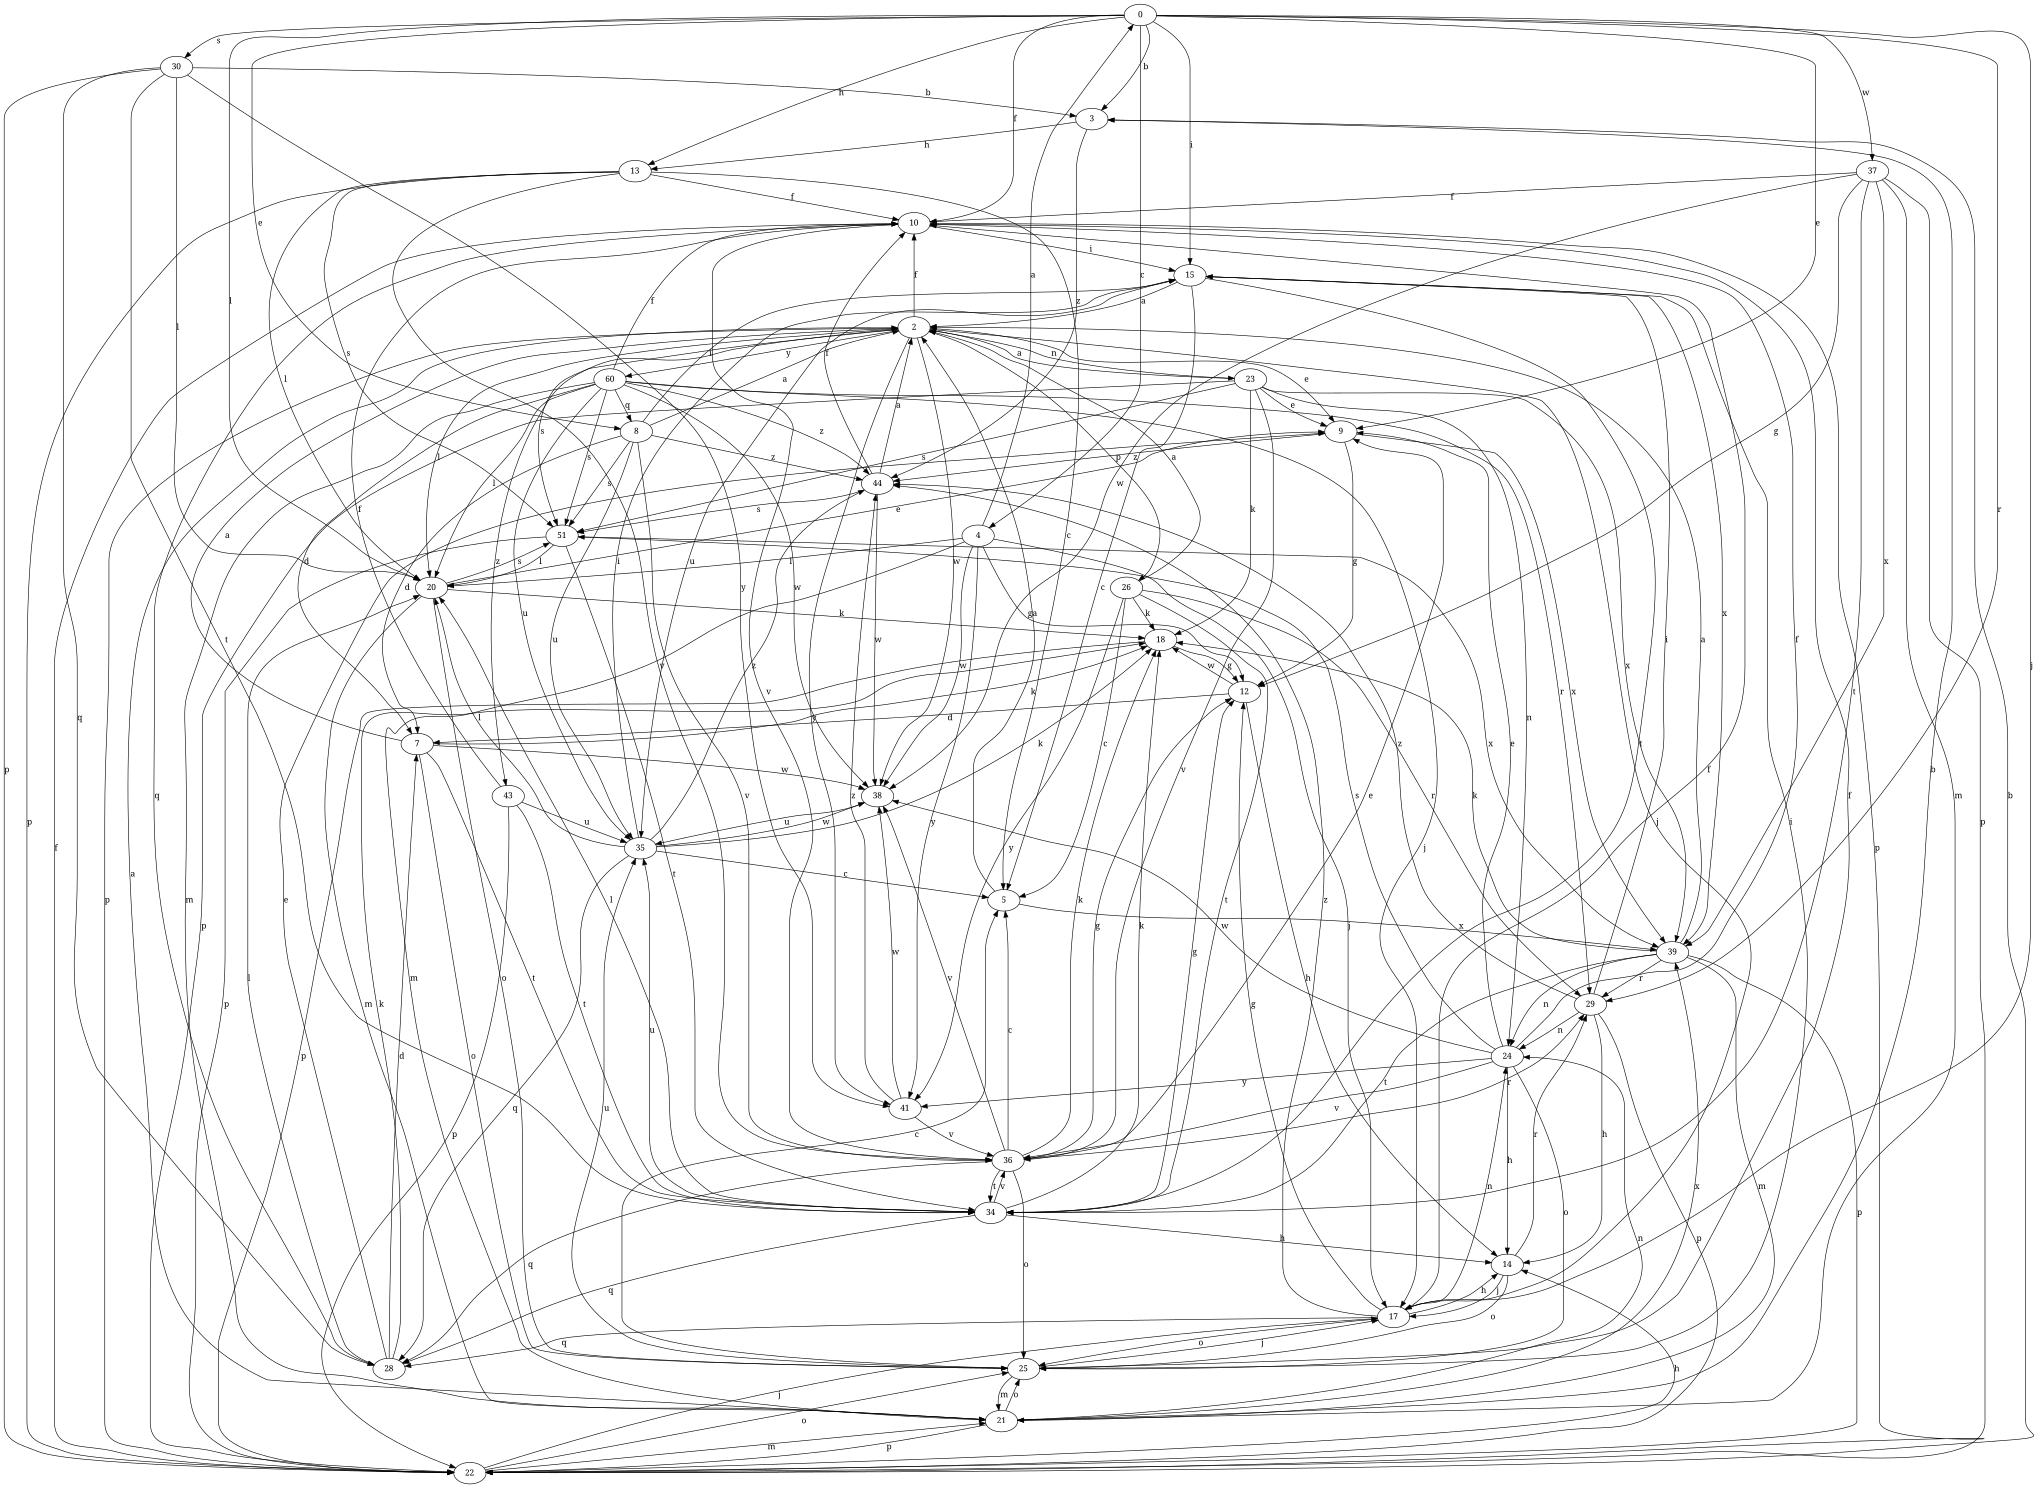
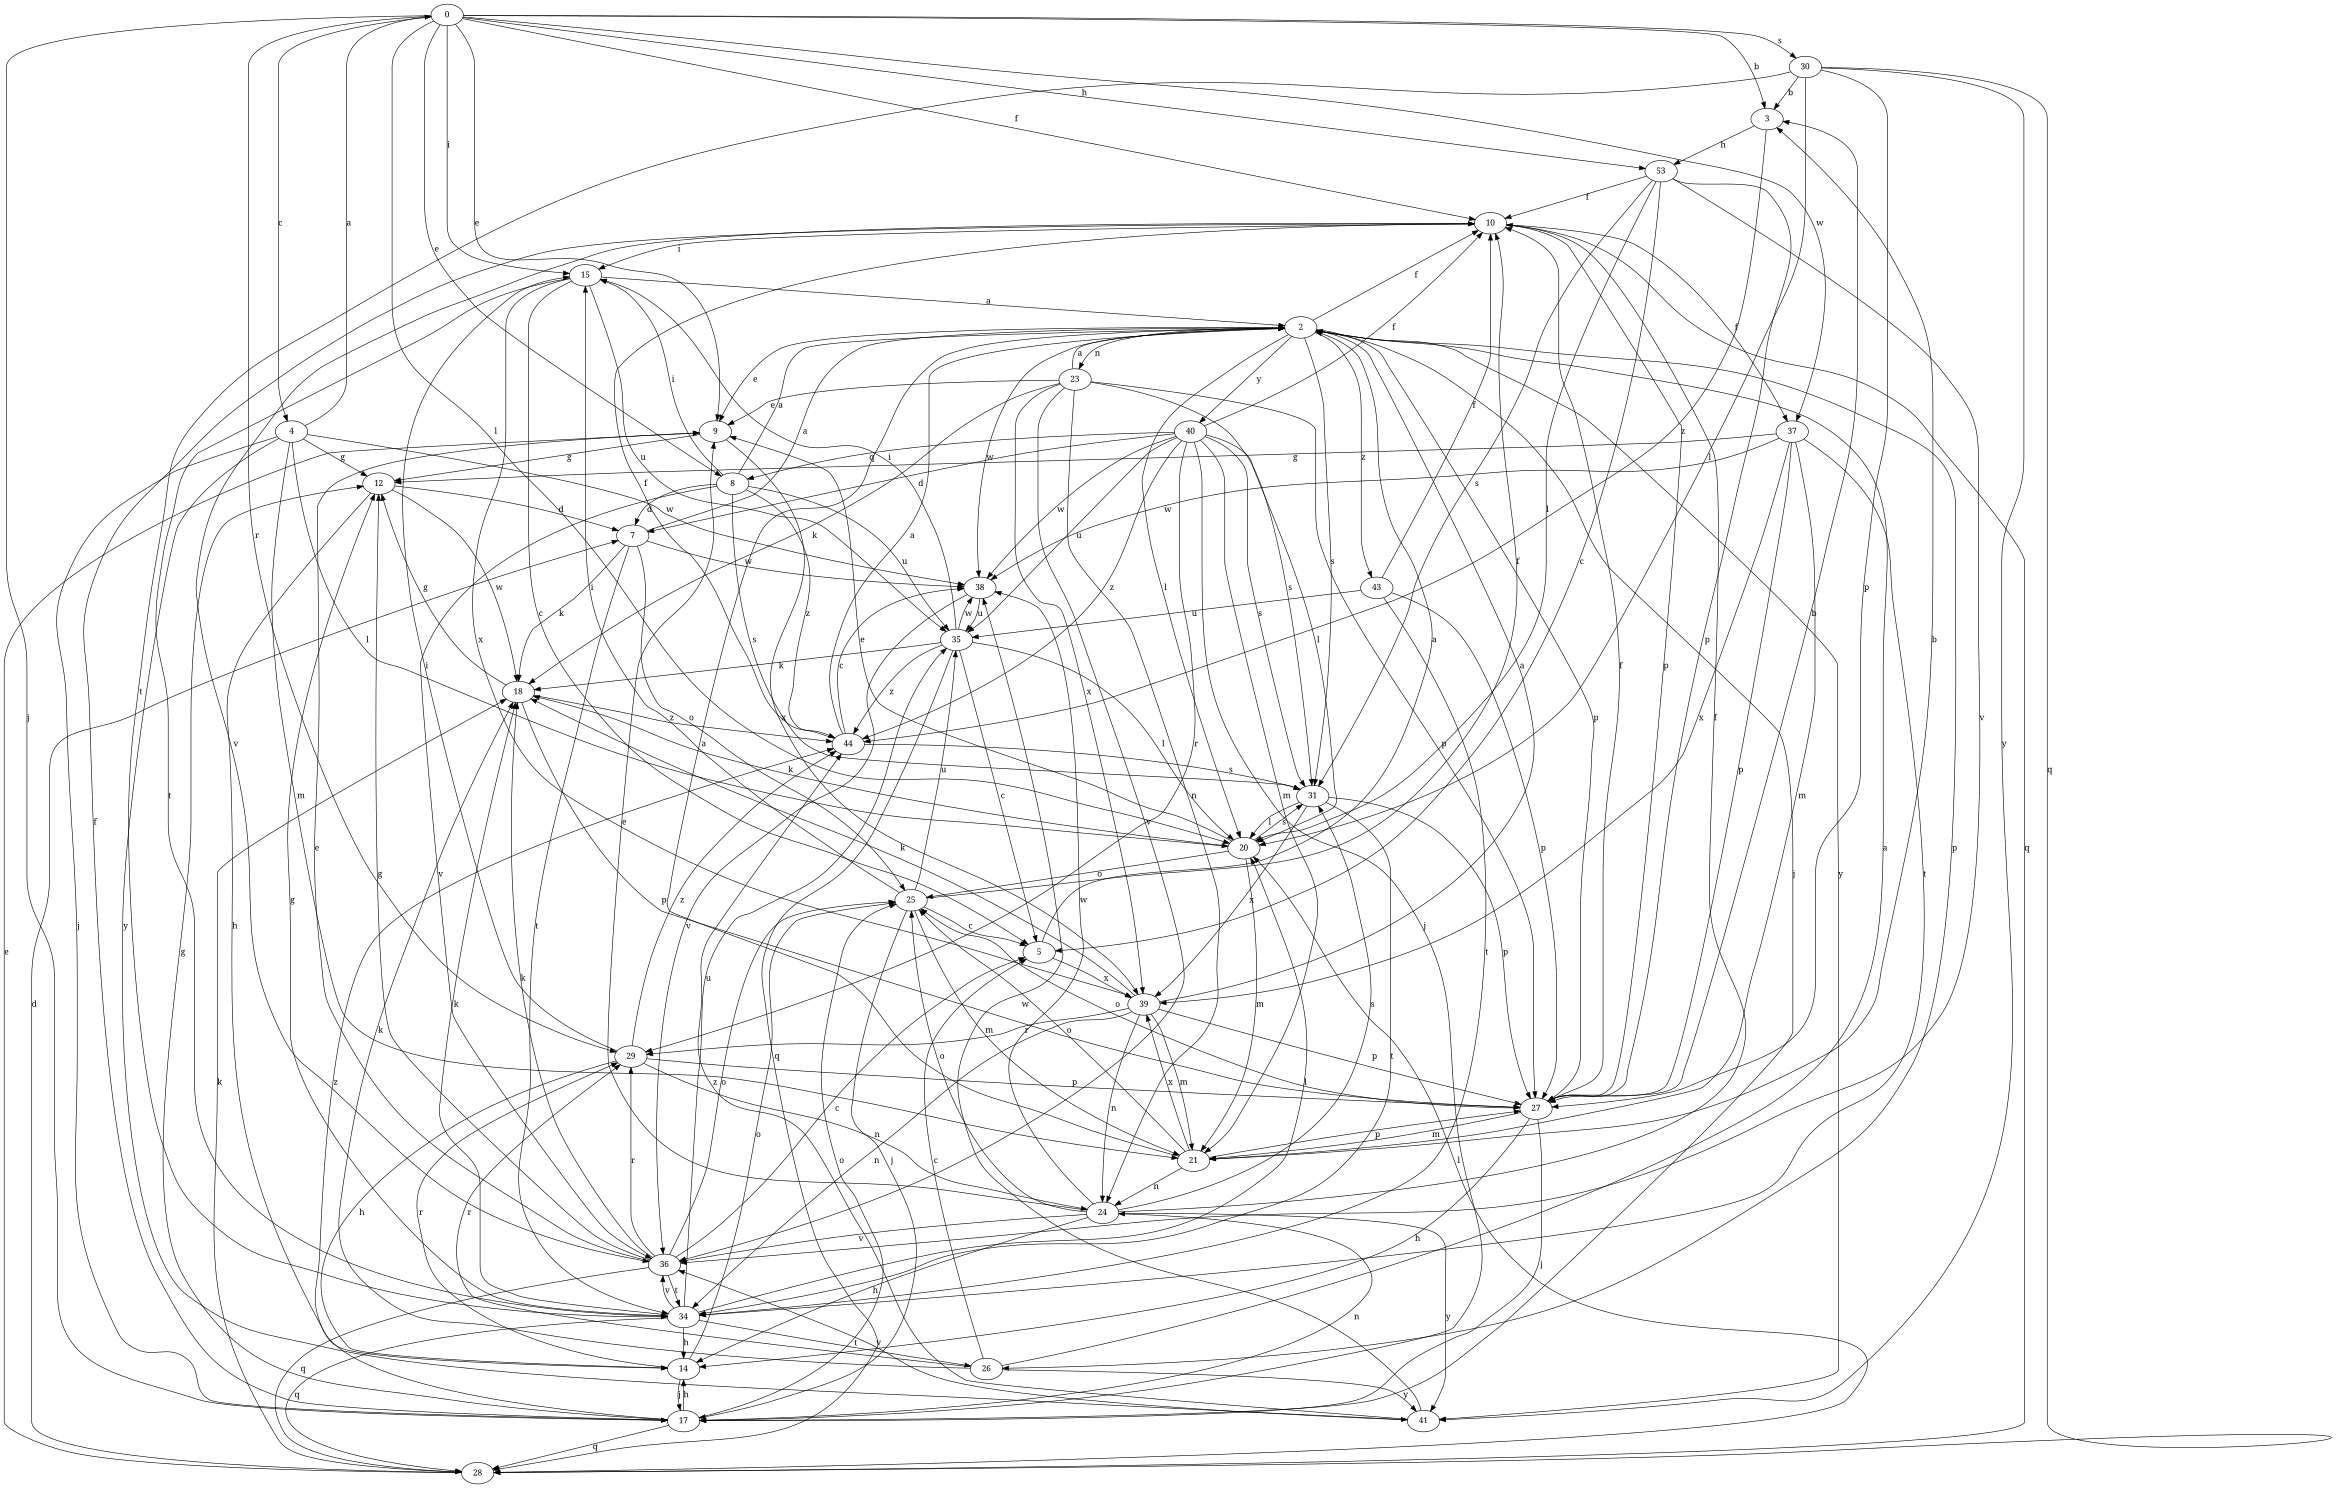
(635, 171) -> (1661, 171)
(1396, 197) -> (1675, 274)
(610, 380) -> (1191, 432)
(1123, 454) -> (679, 724)
(562, 536) -> (1313, 796)
(878, 640) -> (841, 666)
(1214, 935) -> (832, 1344)
(947, 980) -> (723, 868)
(1386, 1083) -> (877, 1161)
(470, 1473) -> (1536, 1109)
